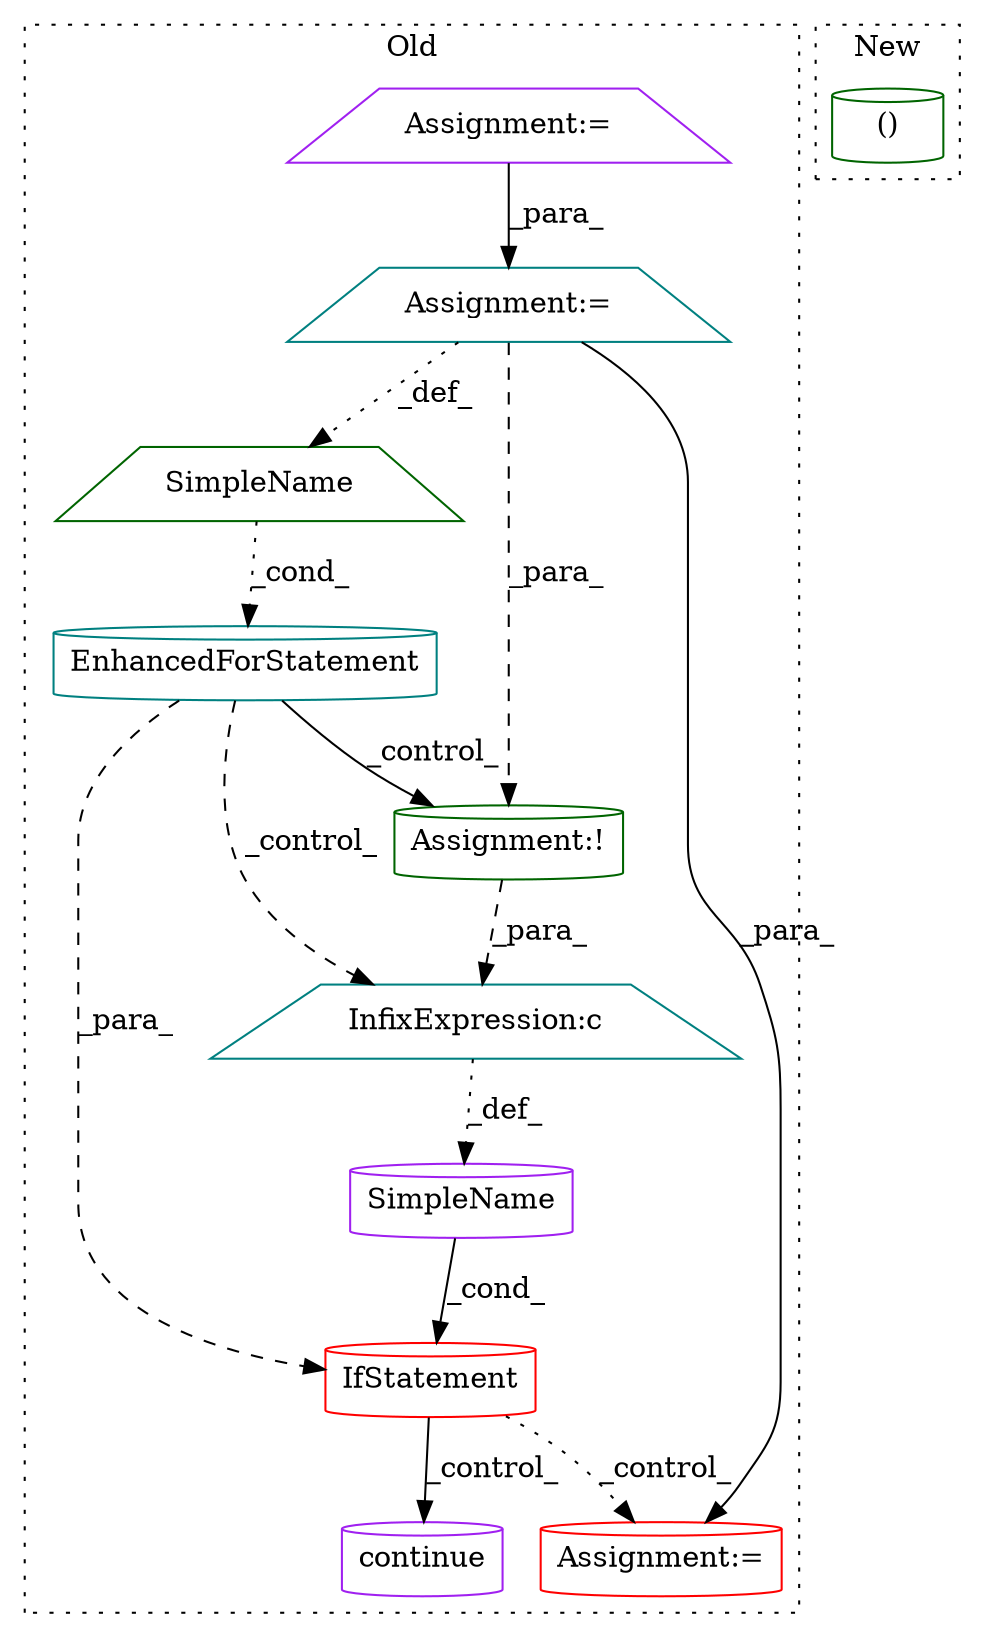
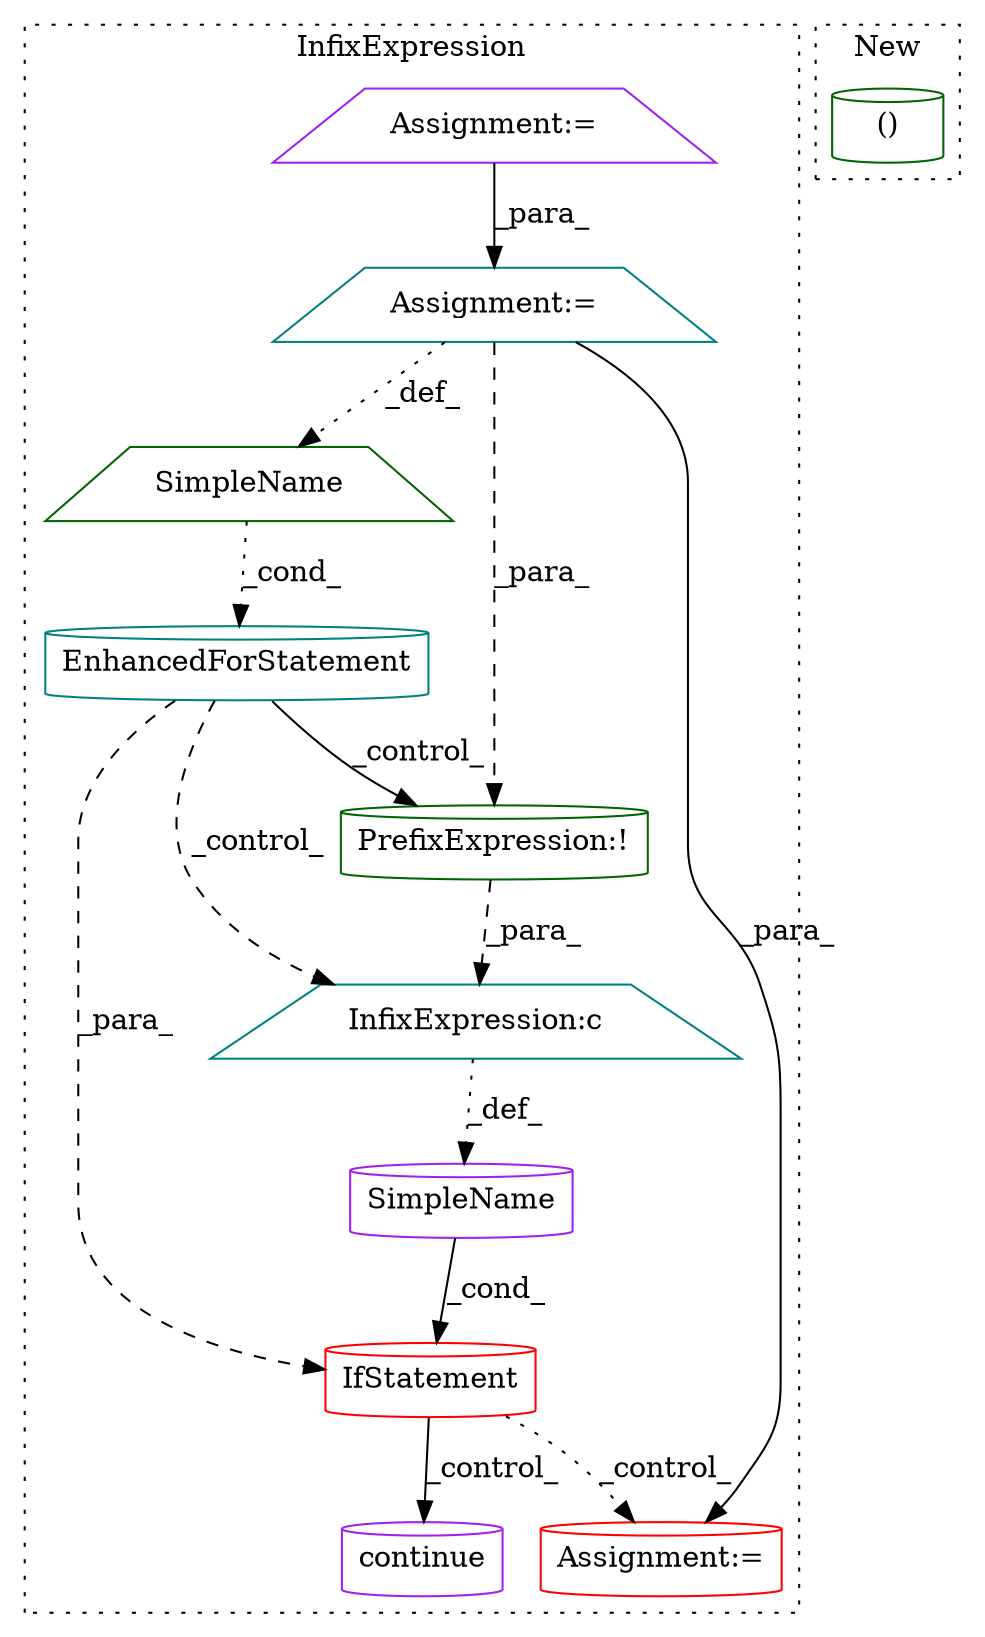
(412, 48) -> (412, 48)
(509, 842) -> (494, 842)
